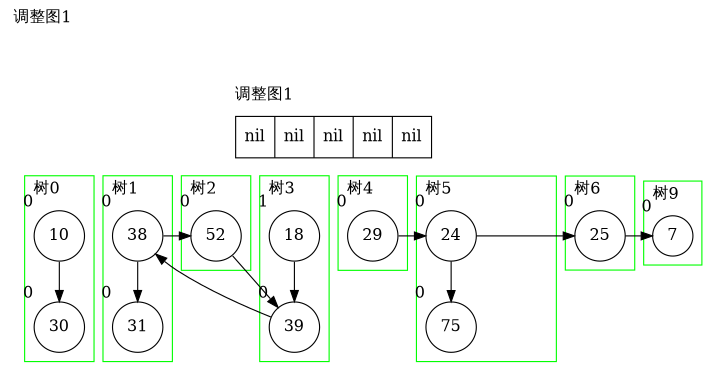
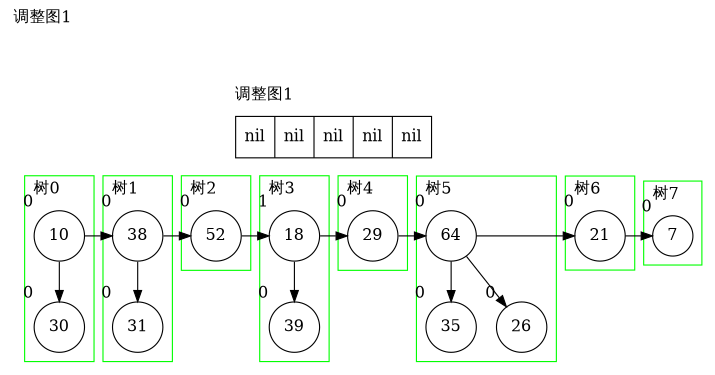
(666, 194) -> (666, 194)
none -> (328, 236)
(451, 236) -> (451, 236)
(600, 236) -> (600, 236)
(252, 277) -> (250, 236)
(216, 292) -> (93, 236)
(451, 327) -> (451, 327)
none -> (522, 327)
